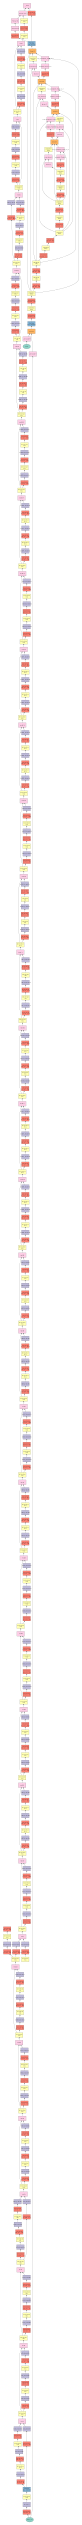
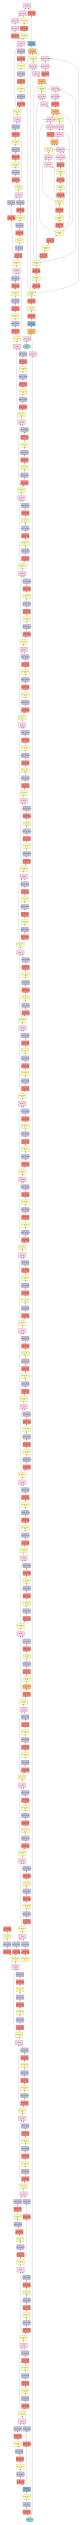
(27, 1687) -> (27, 1687)
